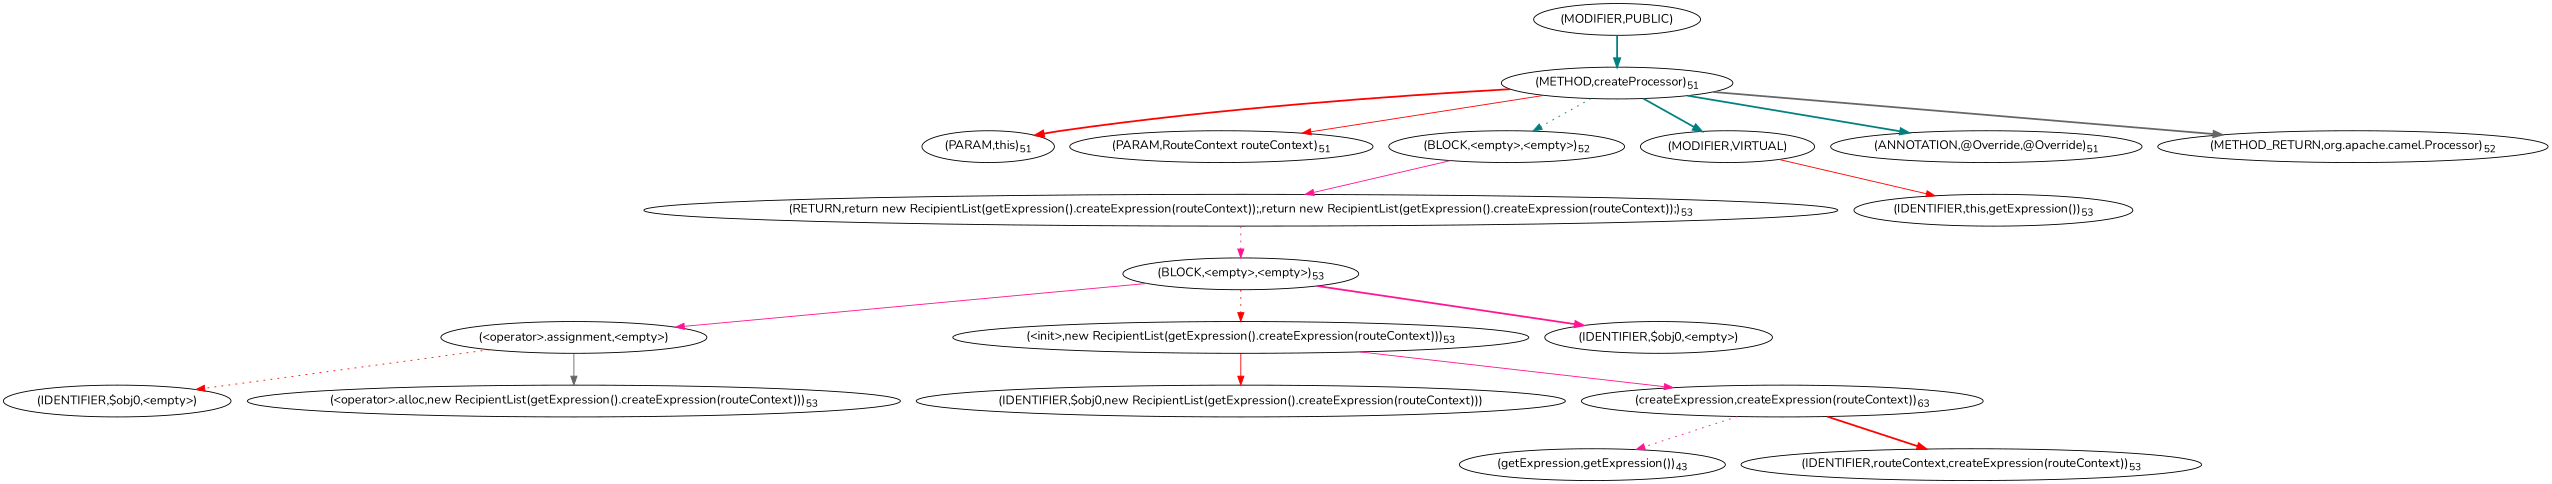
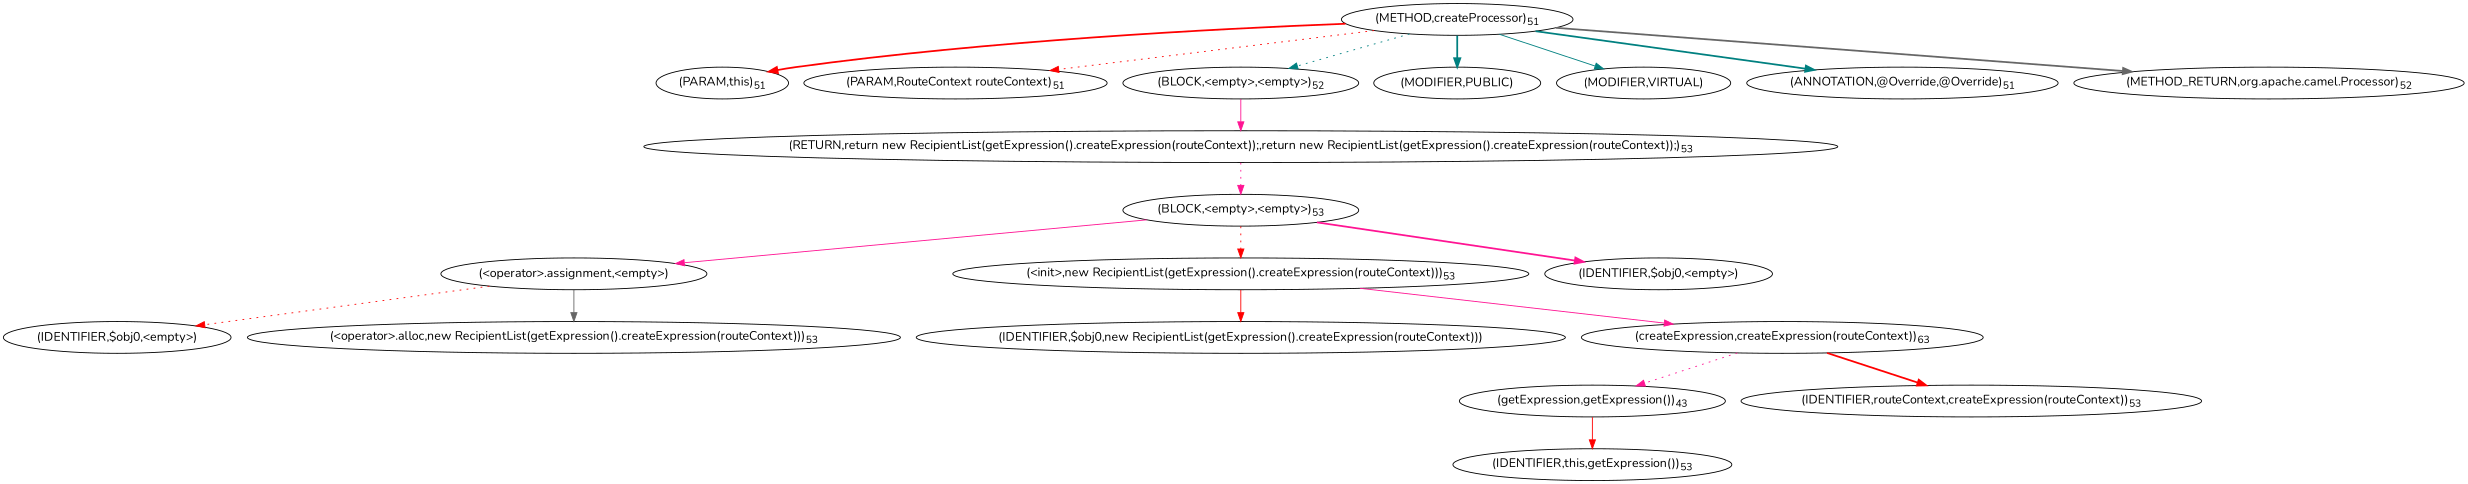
(1617, 47) -> (1457, 47)
(1669, 113) -> (1547, 50)
(1427, 114) -> (1216, 50)
(1853, 177) -> (1592, 429)
